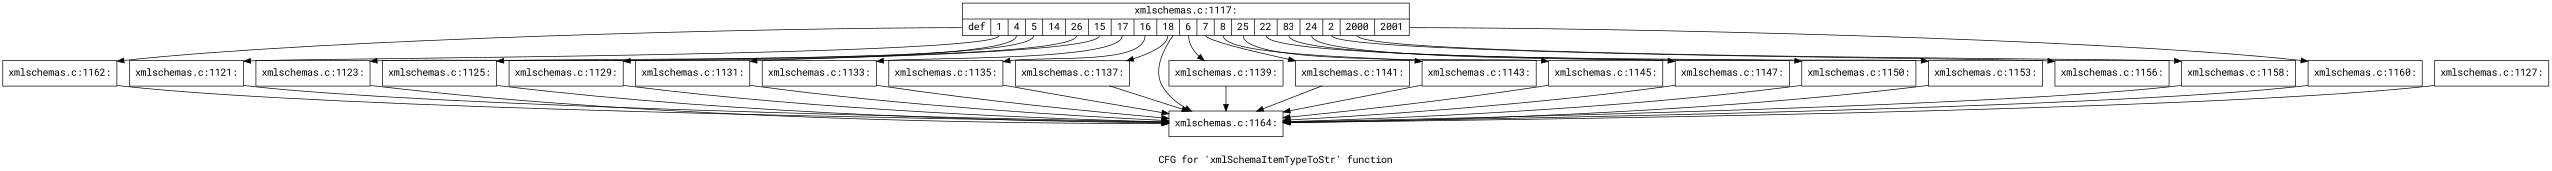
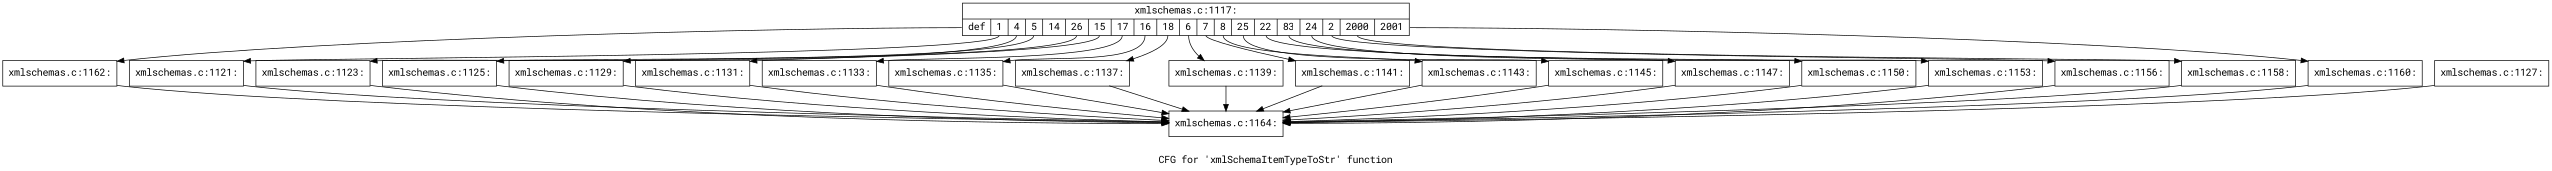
(1159, 75) -> (1673, 115)
